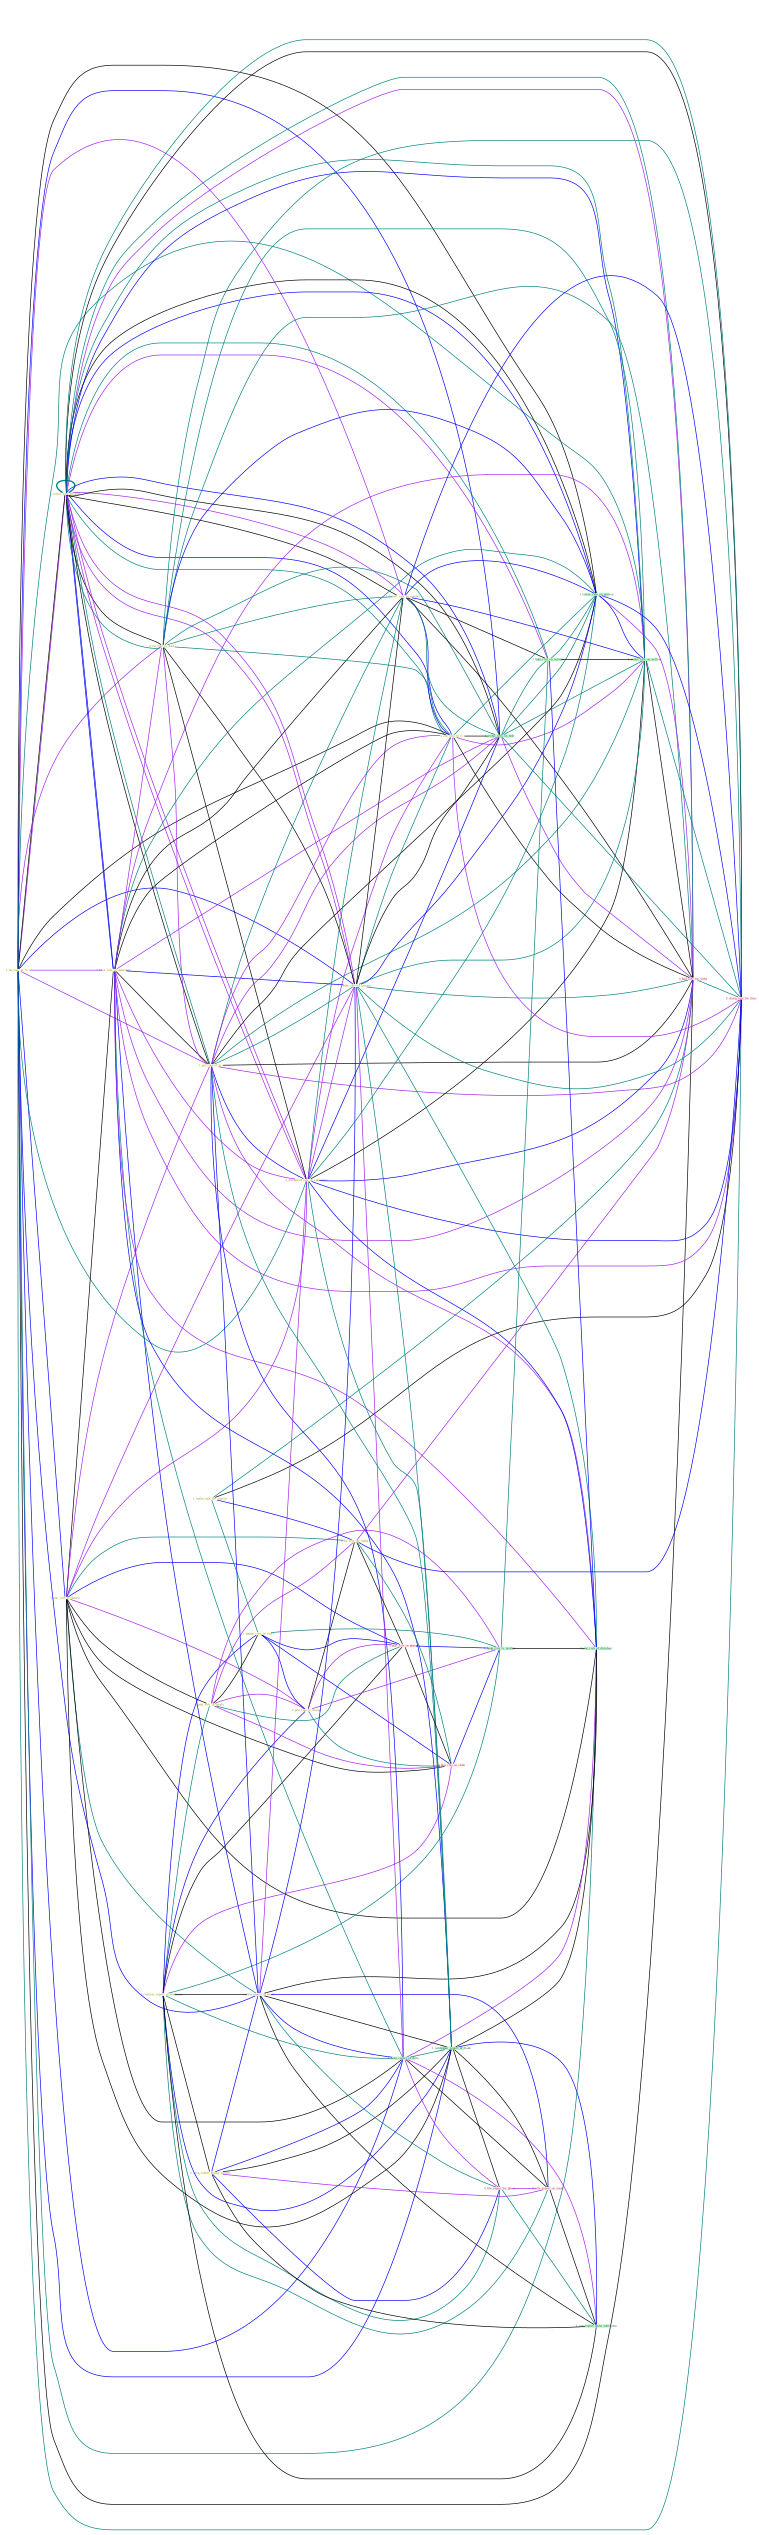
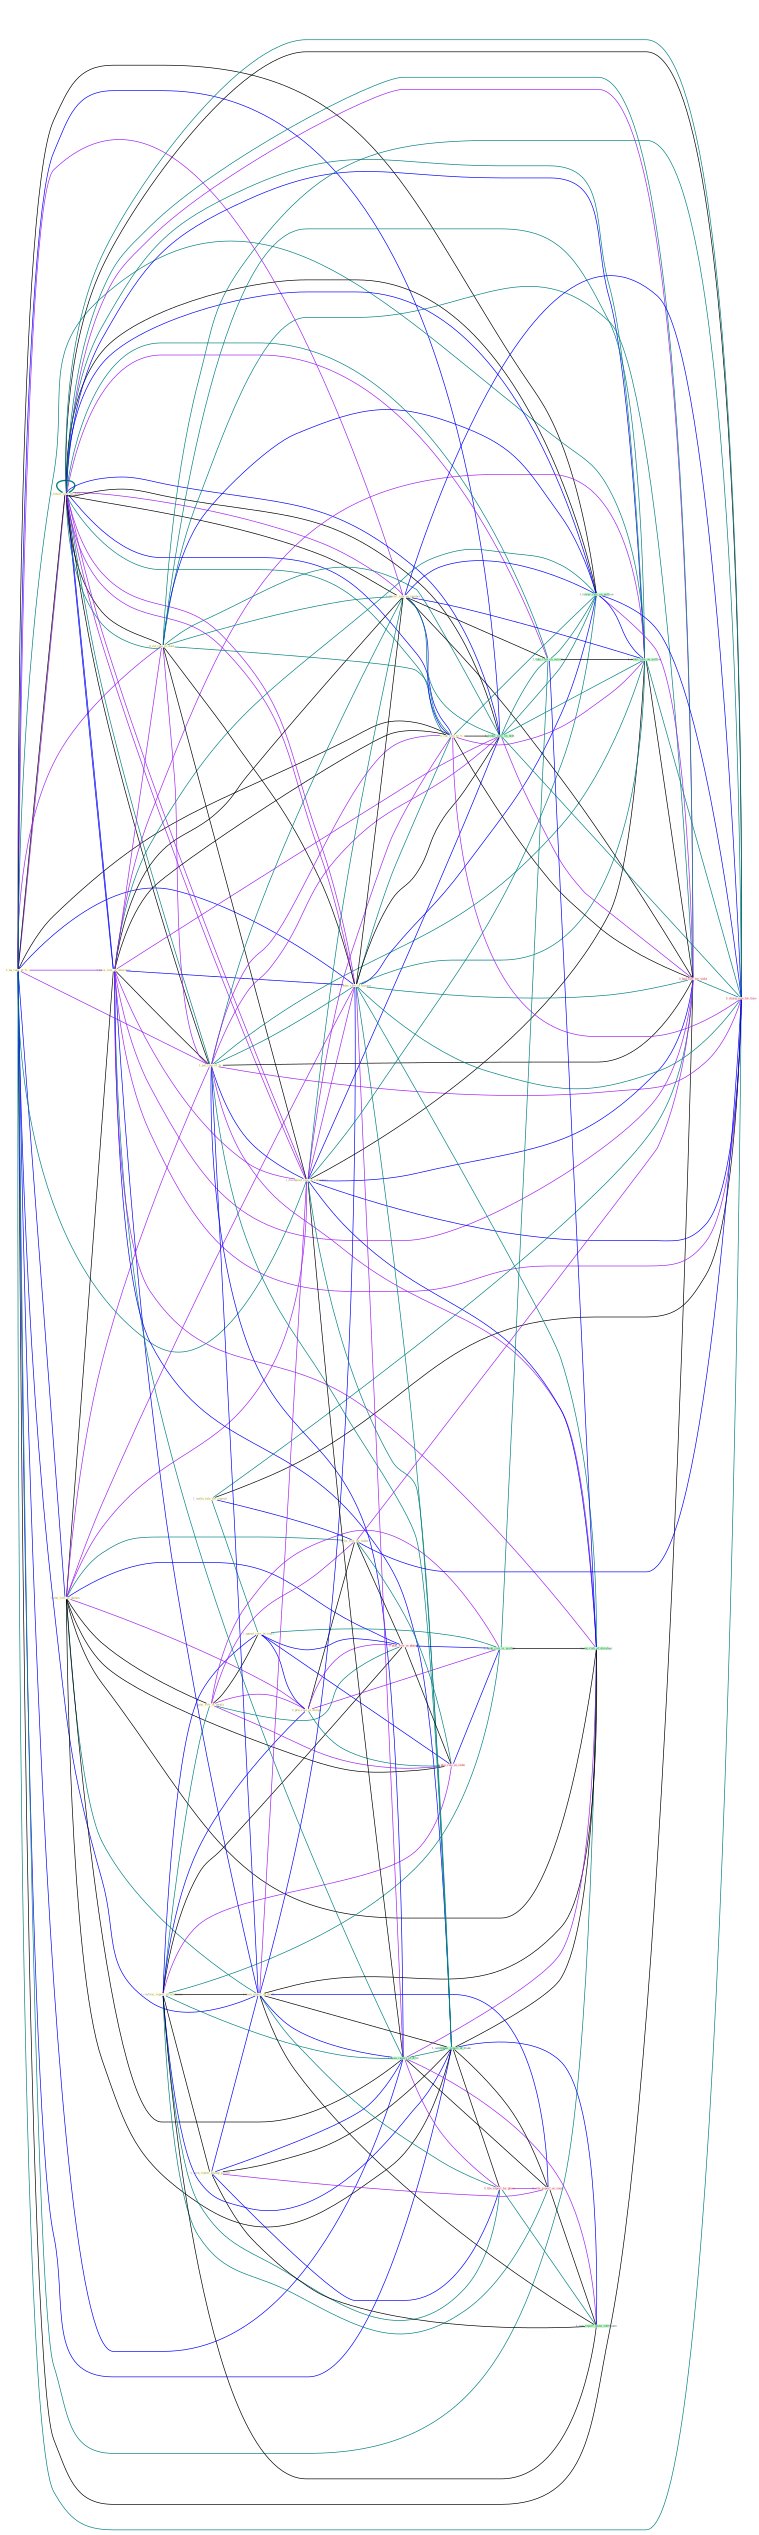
(418, 837) -> none
none -> (349, 1598)
